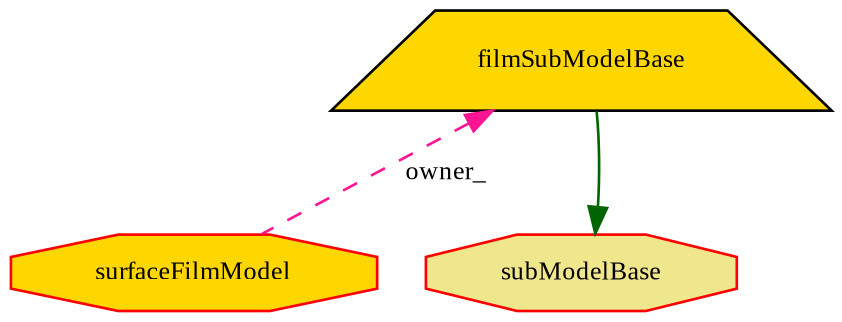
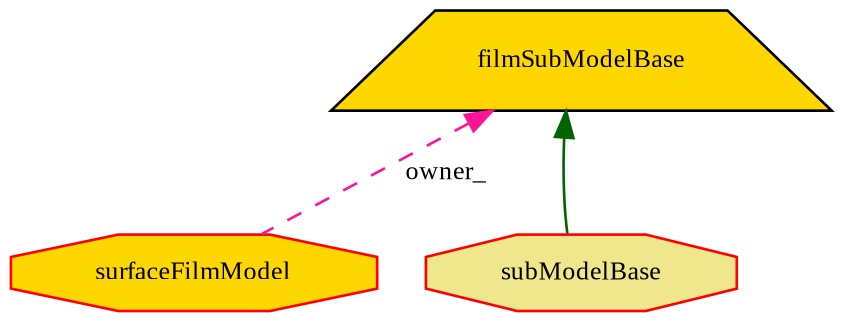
(599, 159) -> (564, 186)
